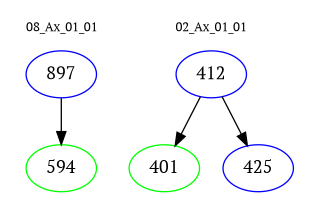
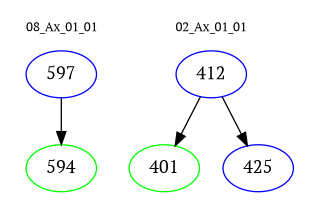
(61, 74) -> (61, 74)
